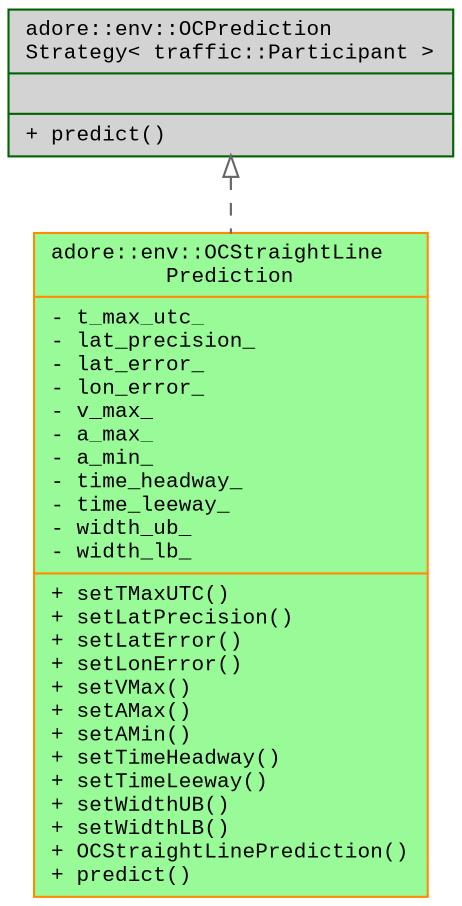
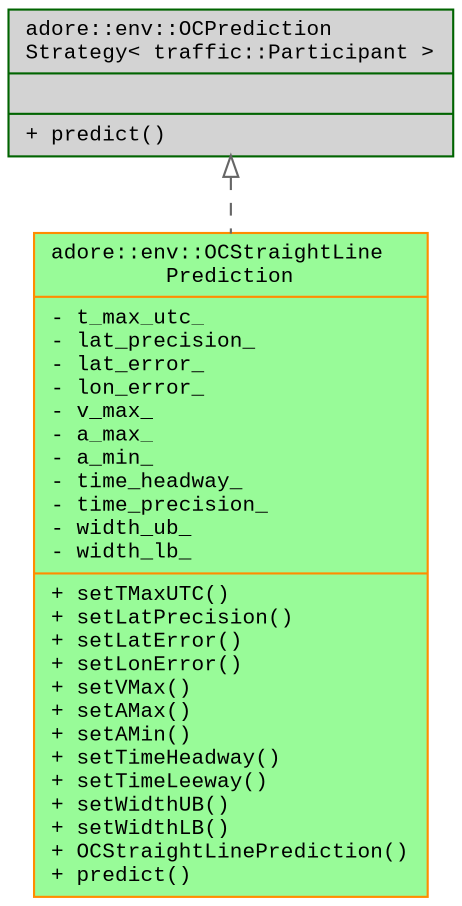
(141, 504) -> (161, 504)
